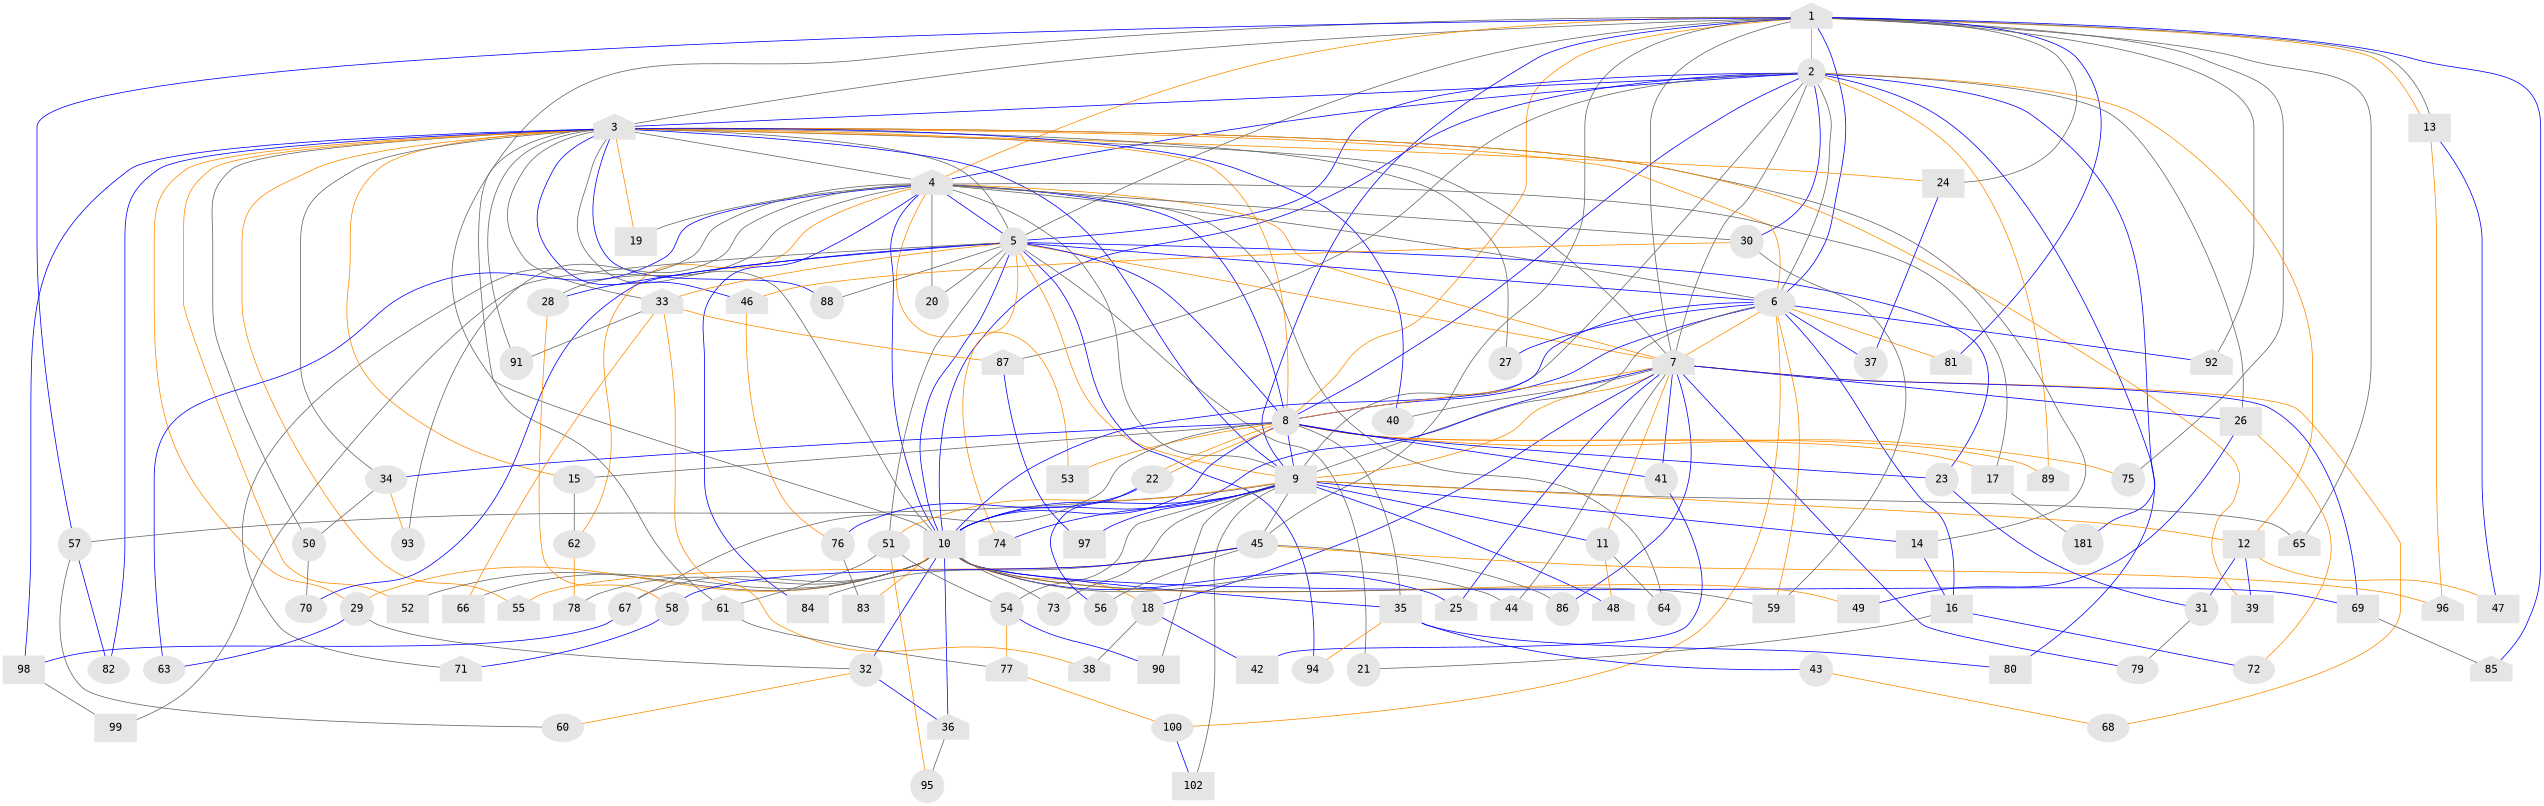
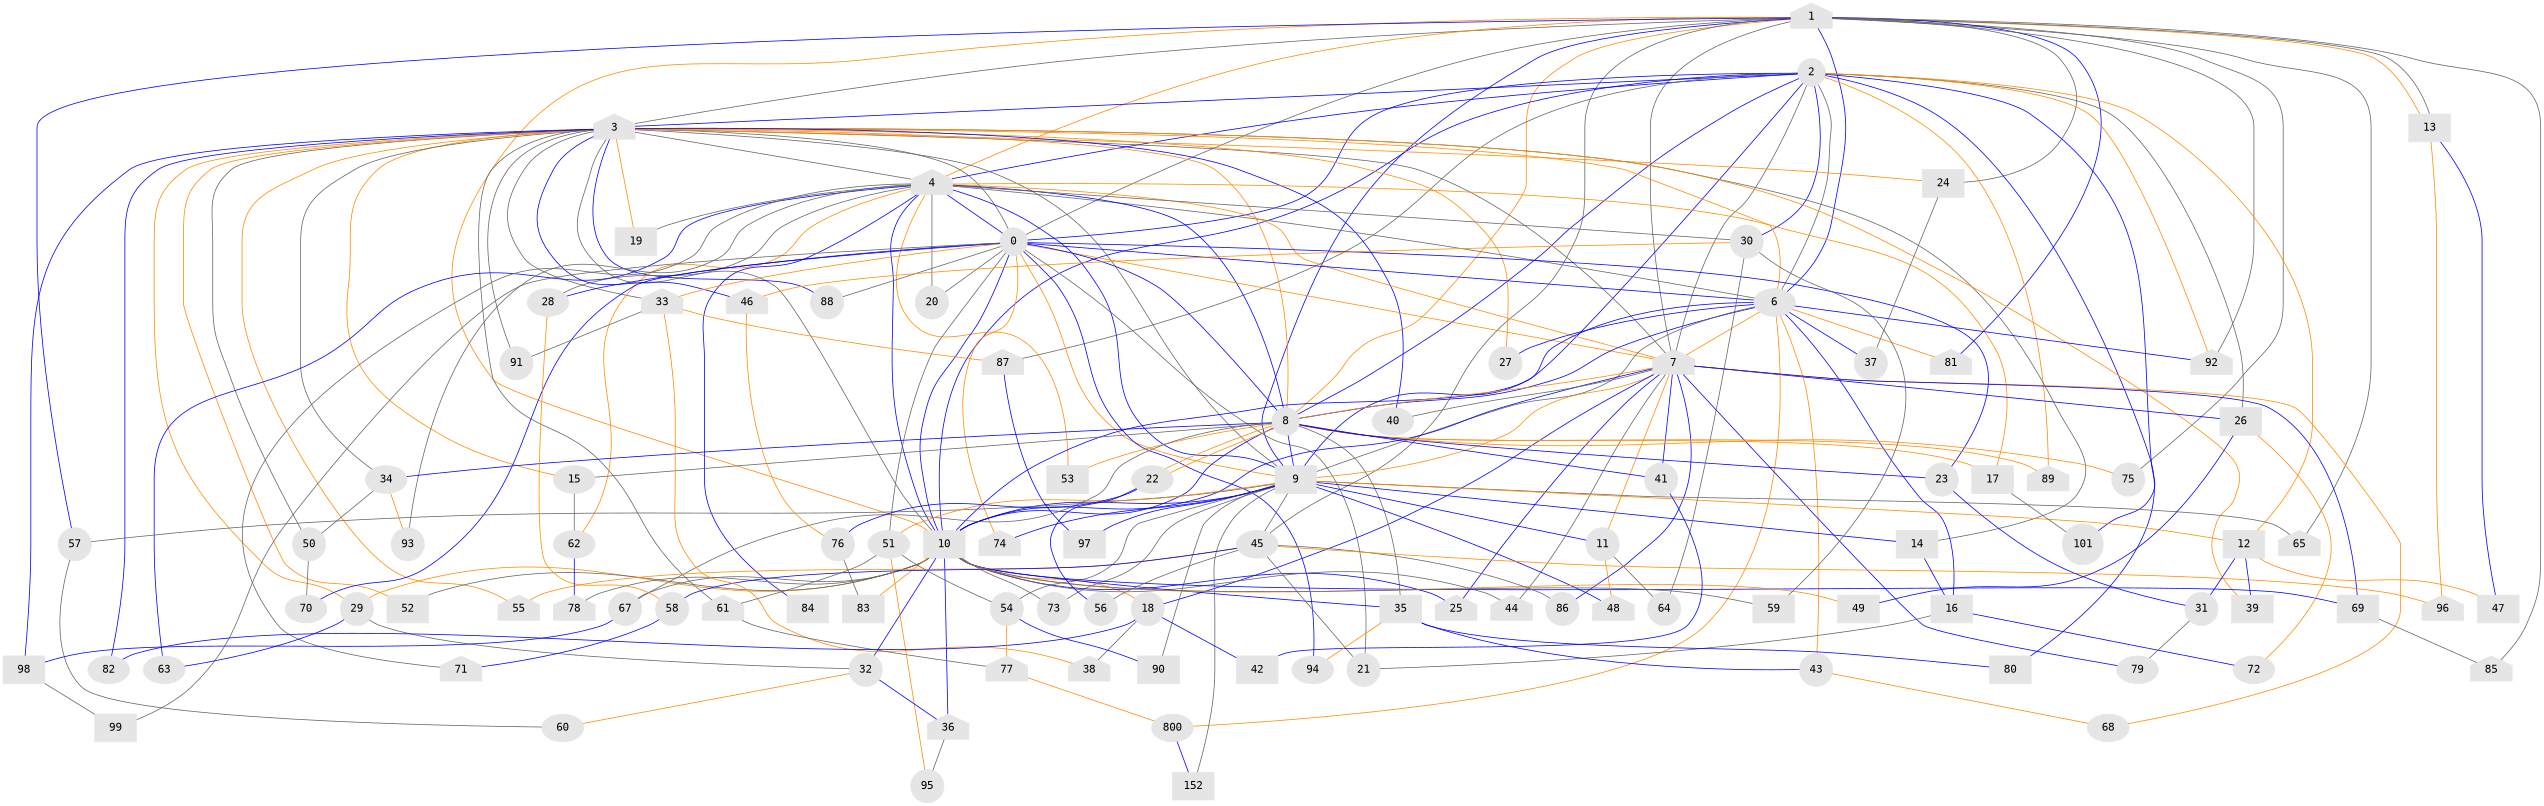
(1811, 43) -> (2088, 114)
(779, 64) -> (779, 64)
(2472, 70) -> (2472, 70)
(1327, 162) -> (1327, 162)
(999, 176) -> (999, 176)
(1556, 197) -> (1556, 197)
(1014, 242) -> (1014, 242)
(1907, 272) -> (1907, 272)
(1595, 317) -> (1595, 317)
(1115, 328) -> (1115, 328)
(1311, 371) -> (1713, 427)
(1799, 455) -> (1816, 482)
(2083, 544) -> (2083, 544)
(1032, 570) -> (1319, 617)
(574, 577) -> (574, 578)
(92, 608) -> (629, 642)
(463, 609) -> none
(1172, 728) -> (1172, 728)
(1193, 786) -> (1193, 786)
